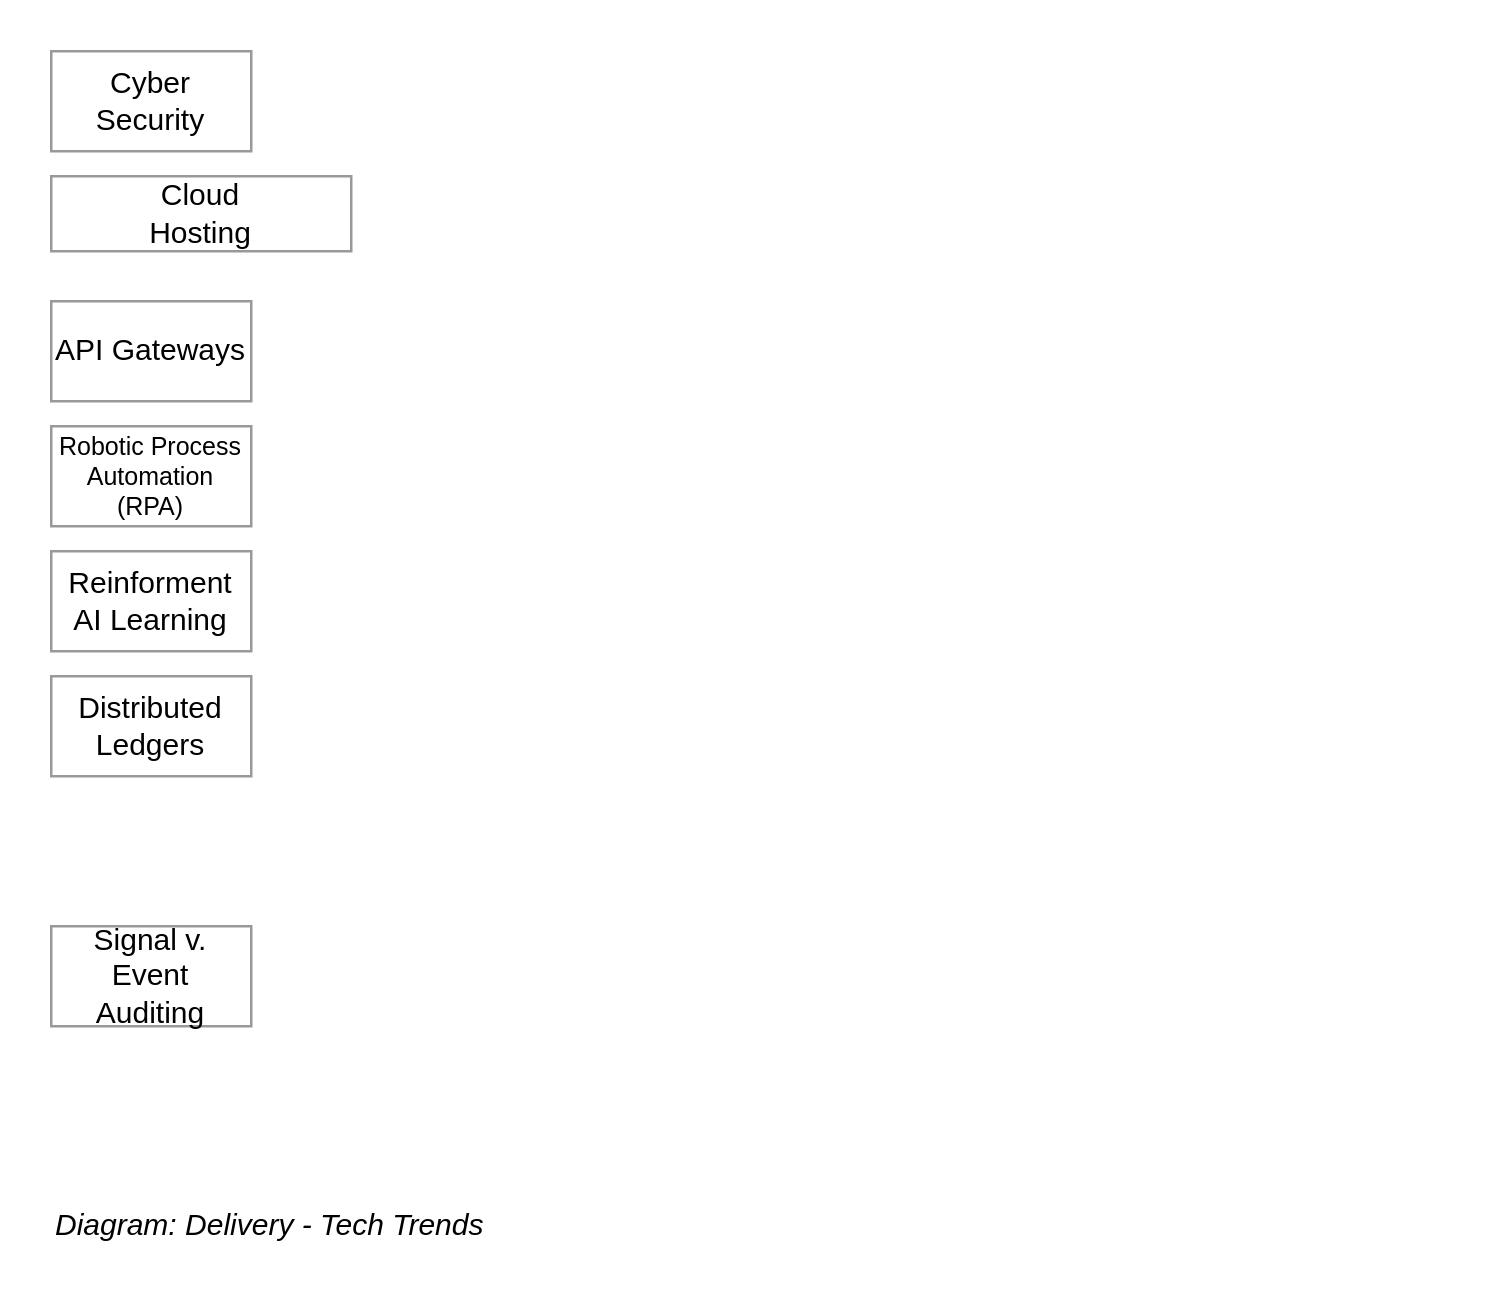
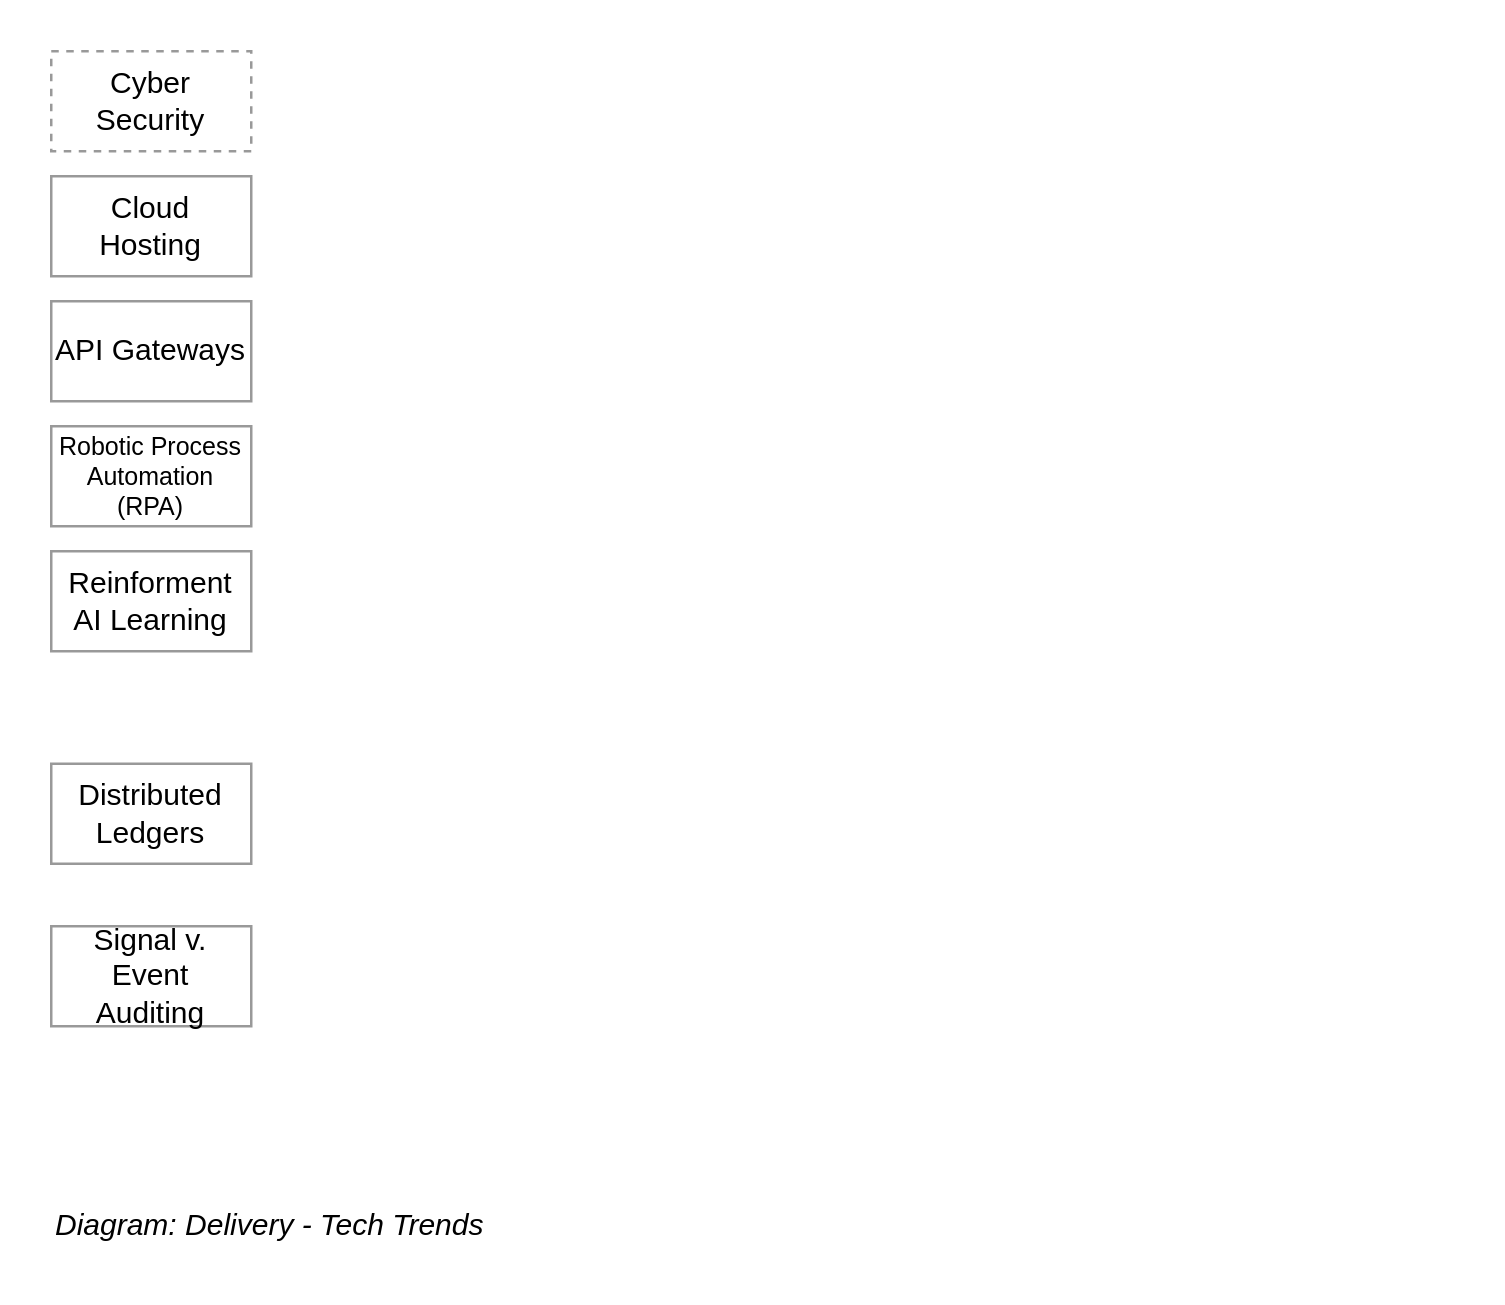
(151, 101) -> (151, 101)
(201, 214) -> (151, 226)
(151, 726) -> (151, 814)
